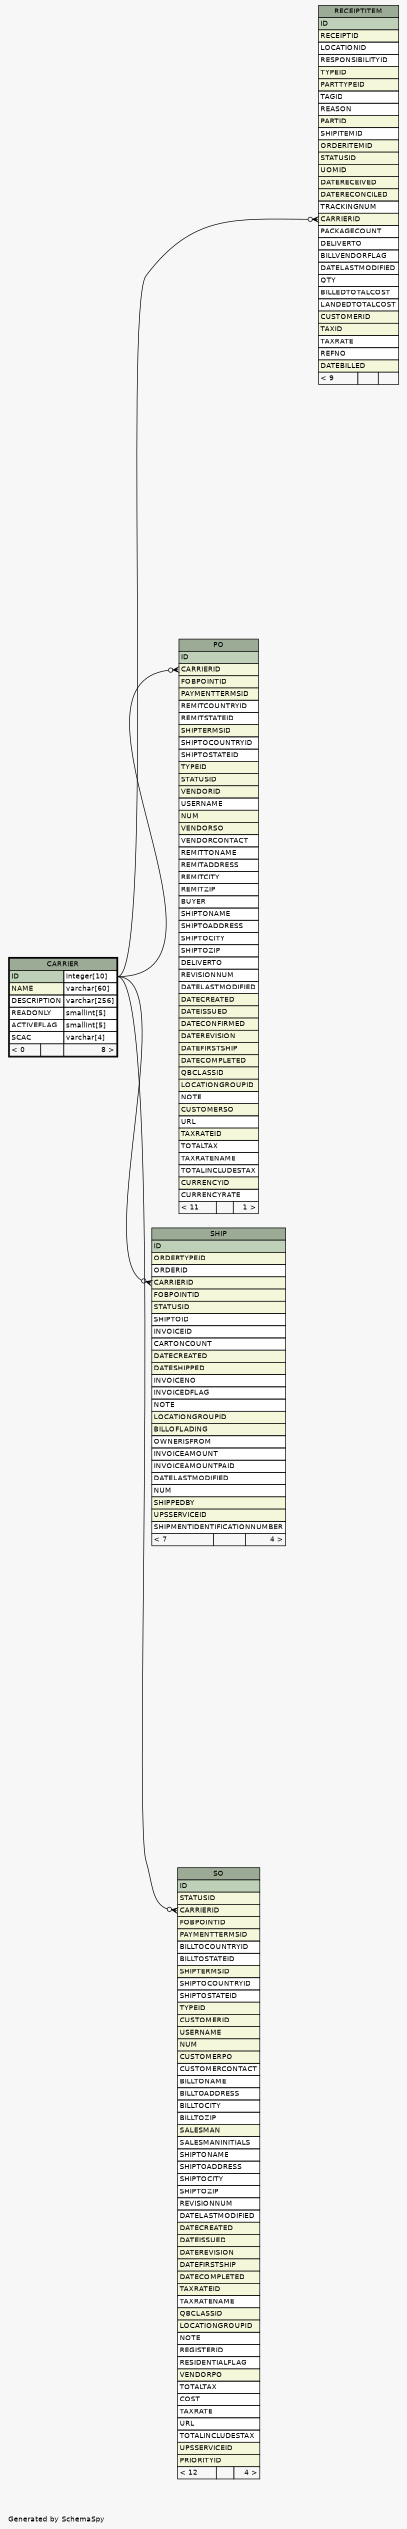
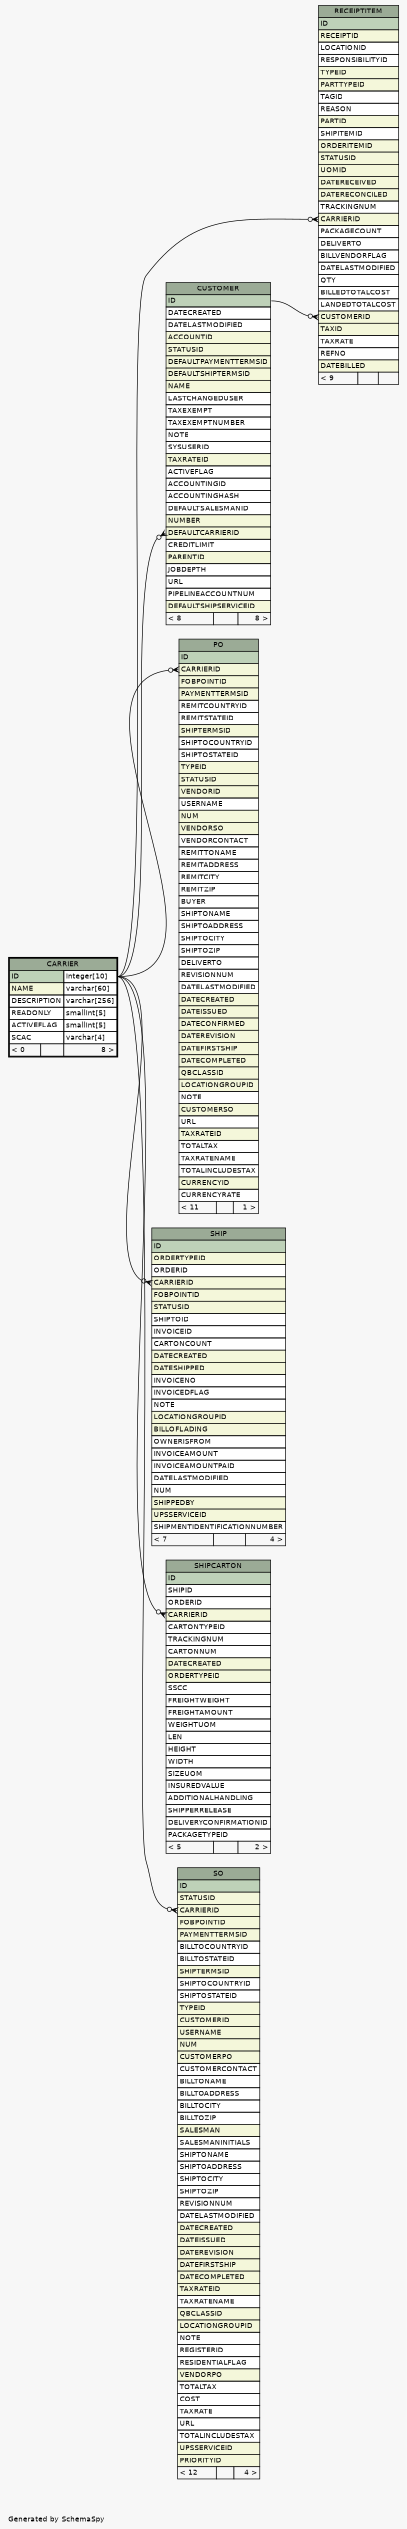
none -> (218, 454)
none -> (218, 1707)
